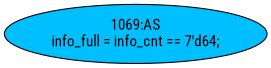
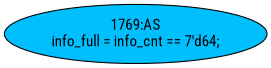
(136, 34) -> (136, 34)
